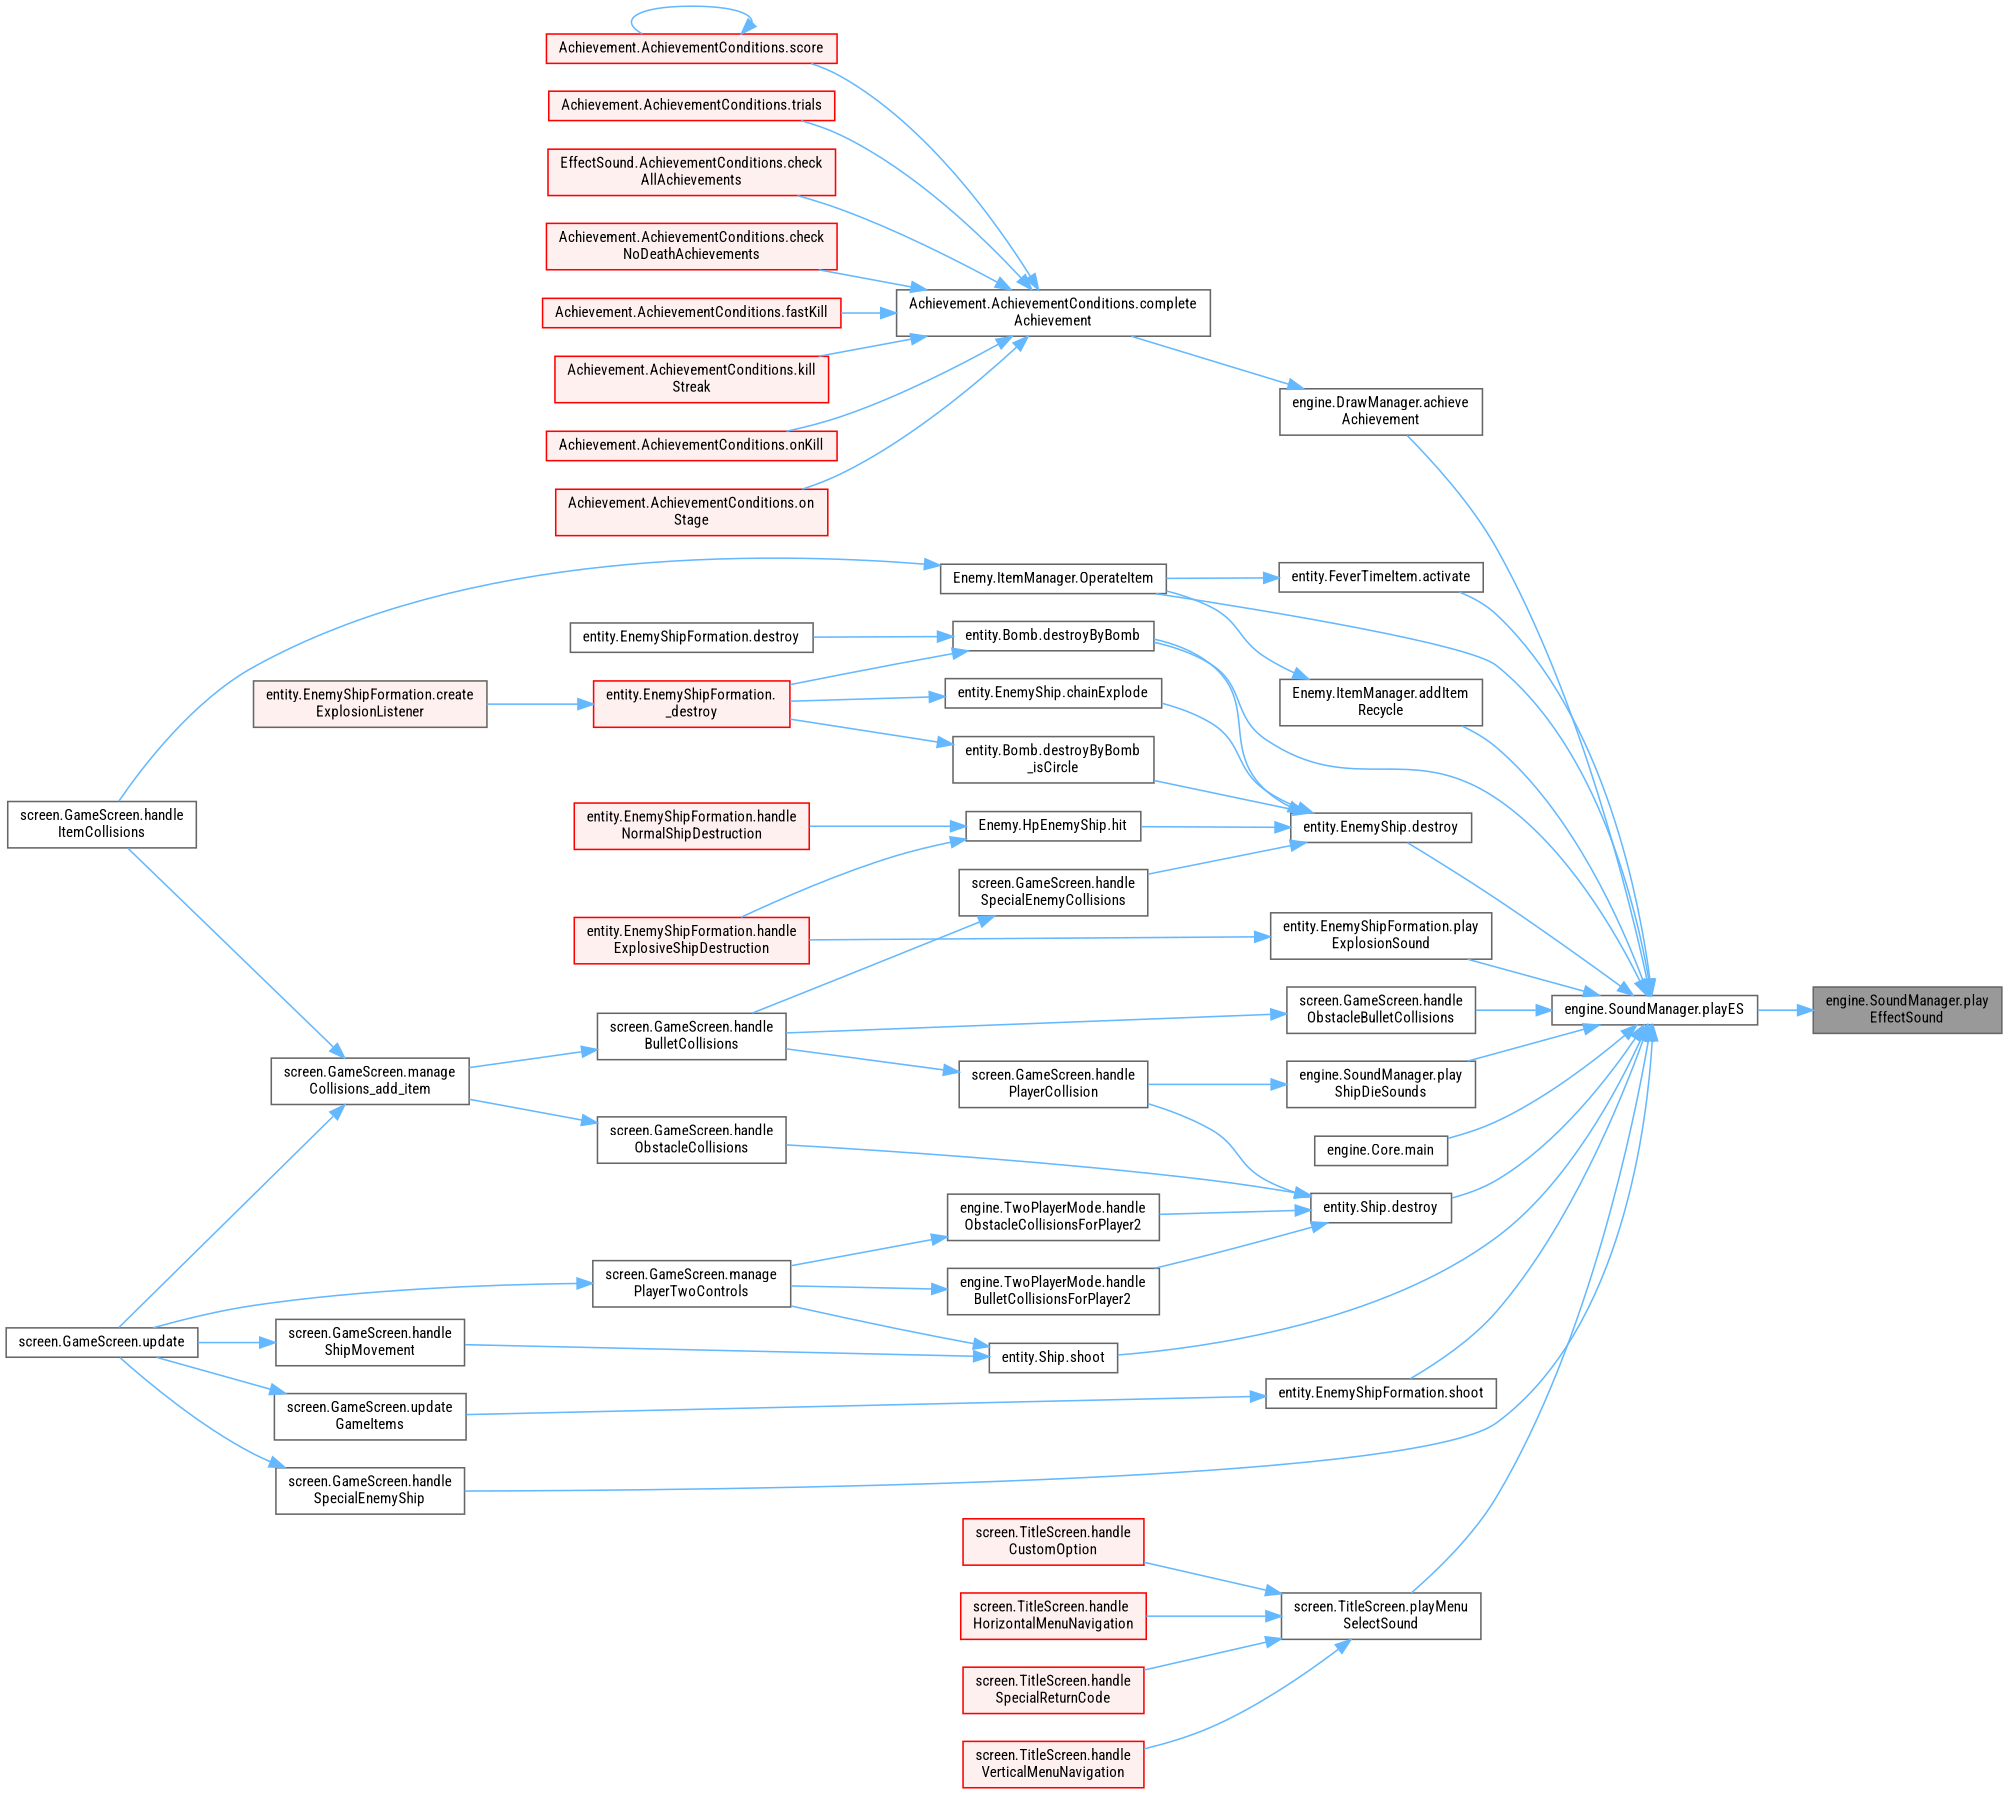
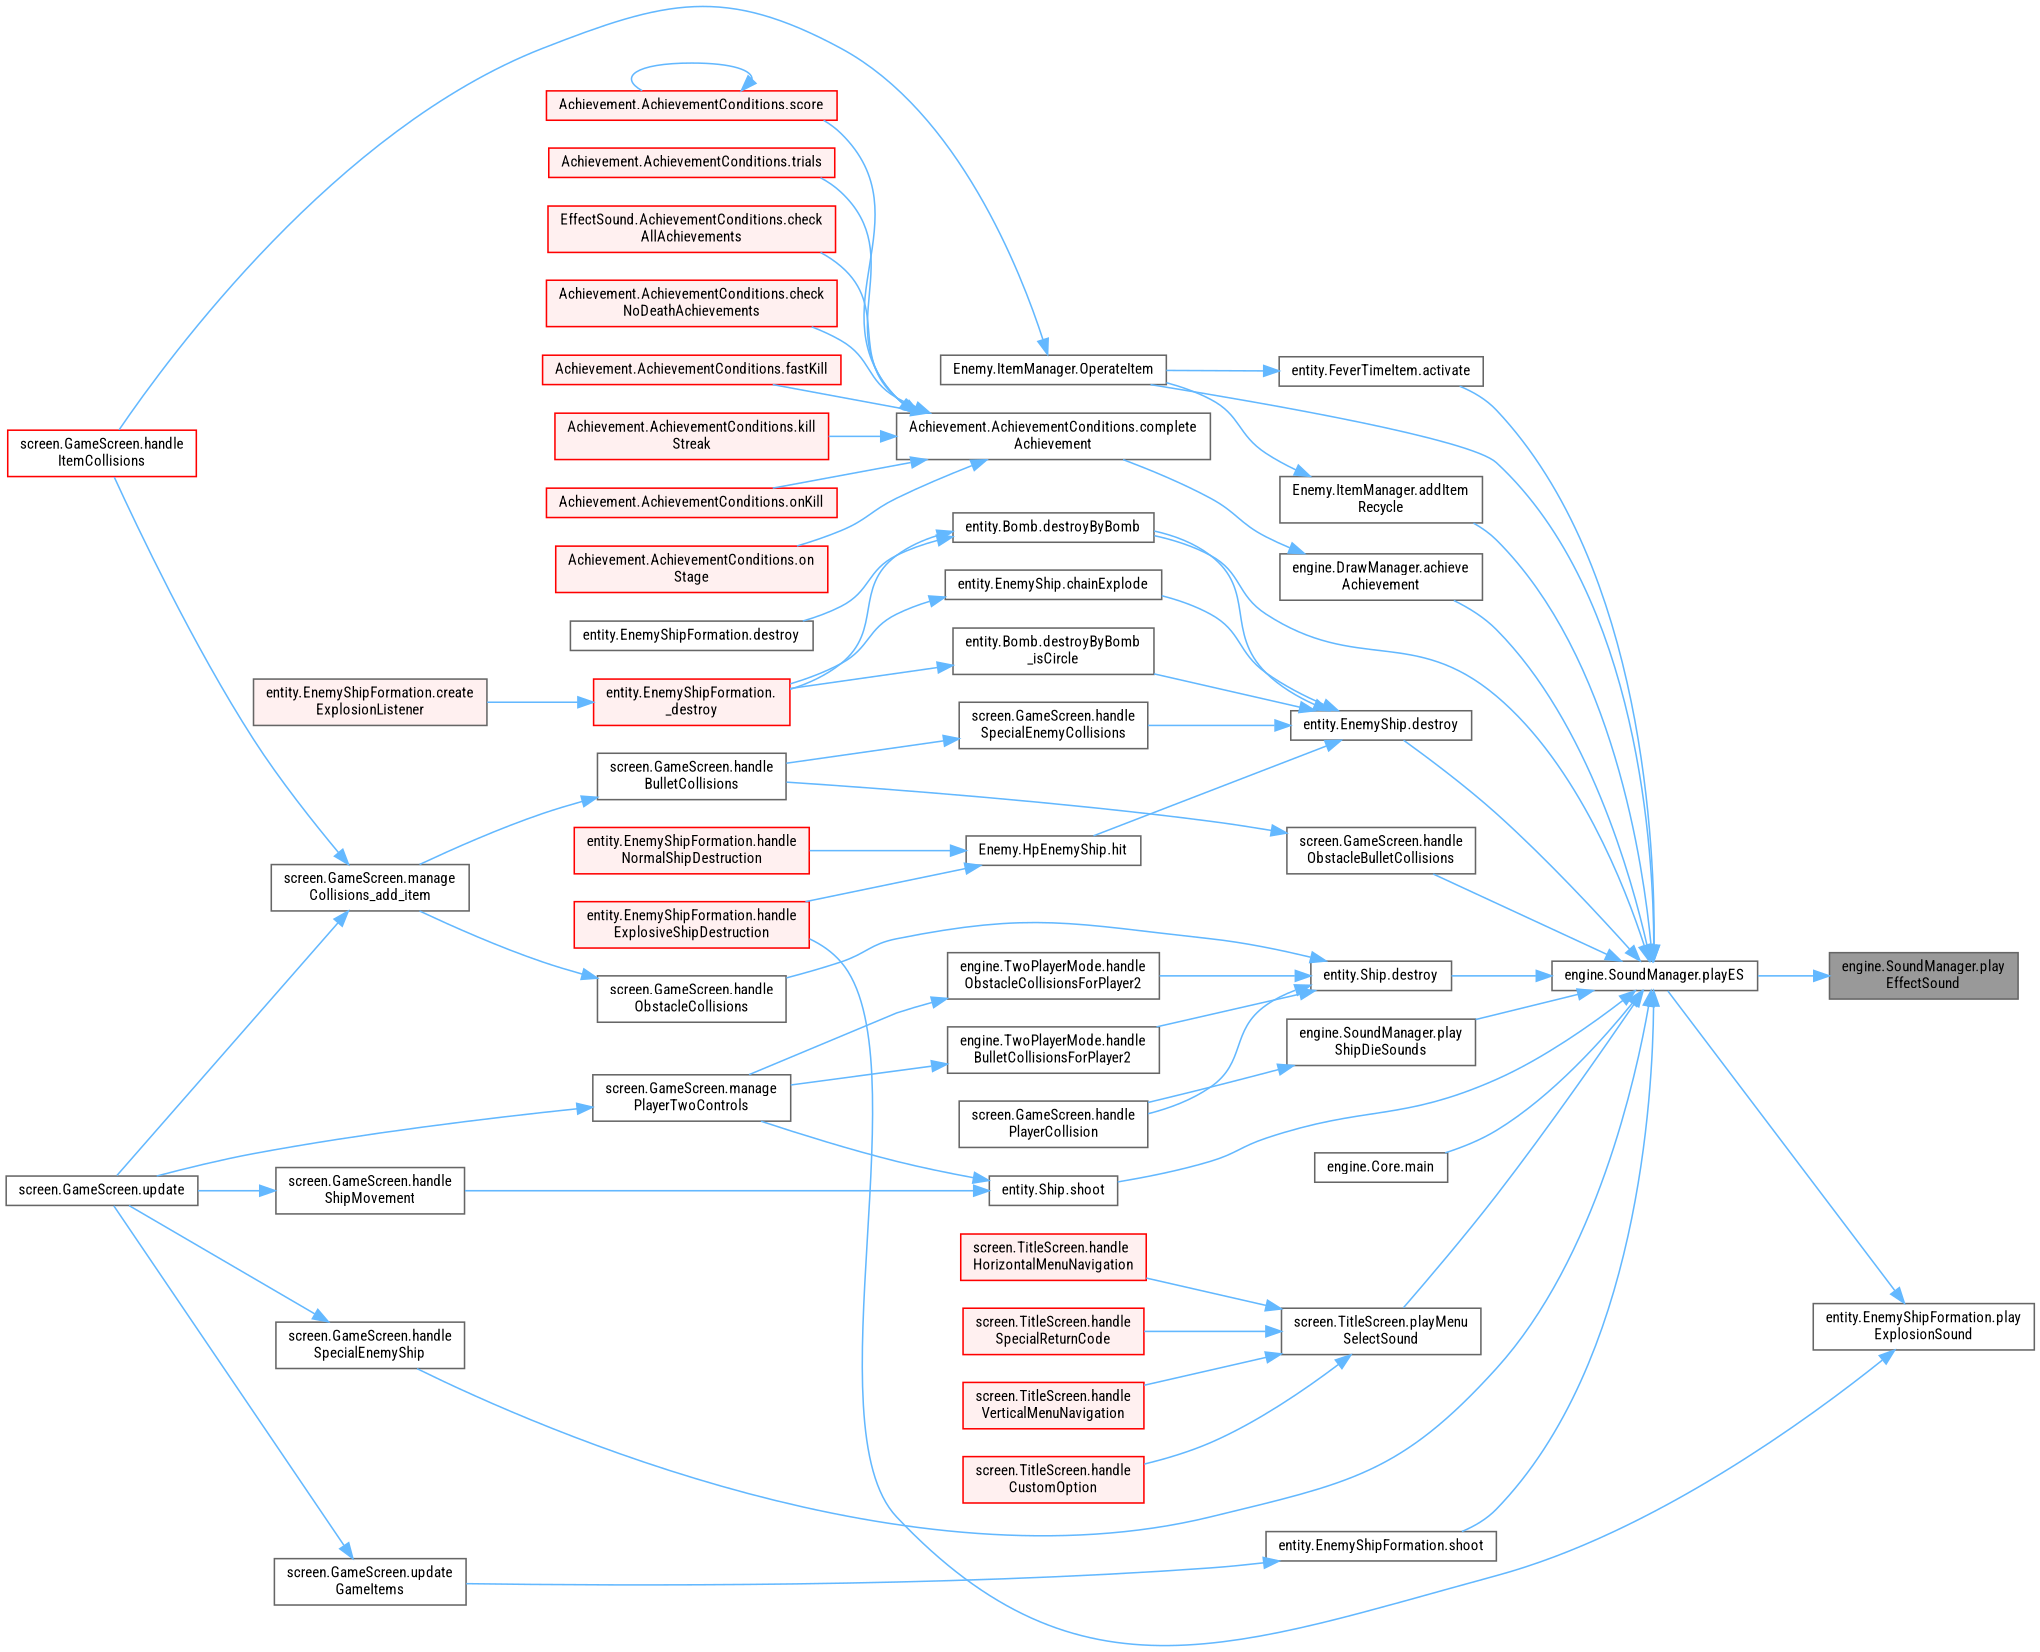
(102, 825) -> (102, 453)
(1526, 975) -> (1781, 1141)
(865, 1059) -> none
